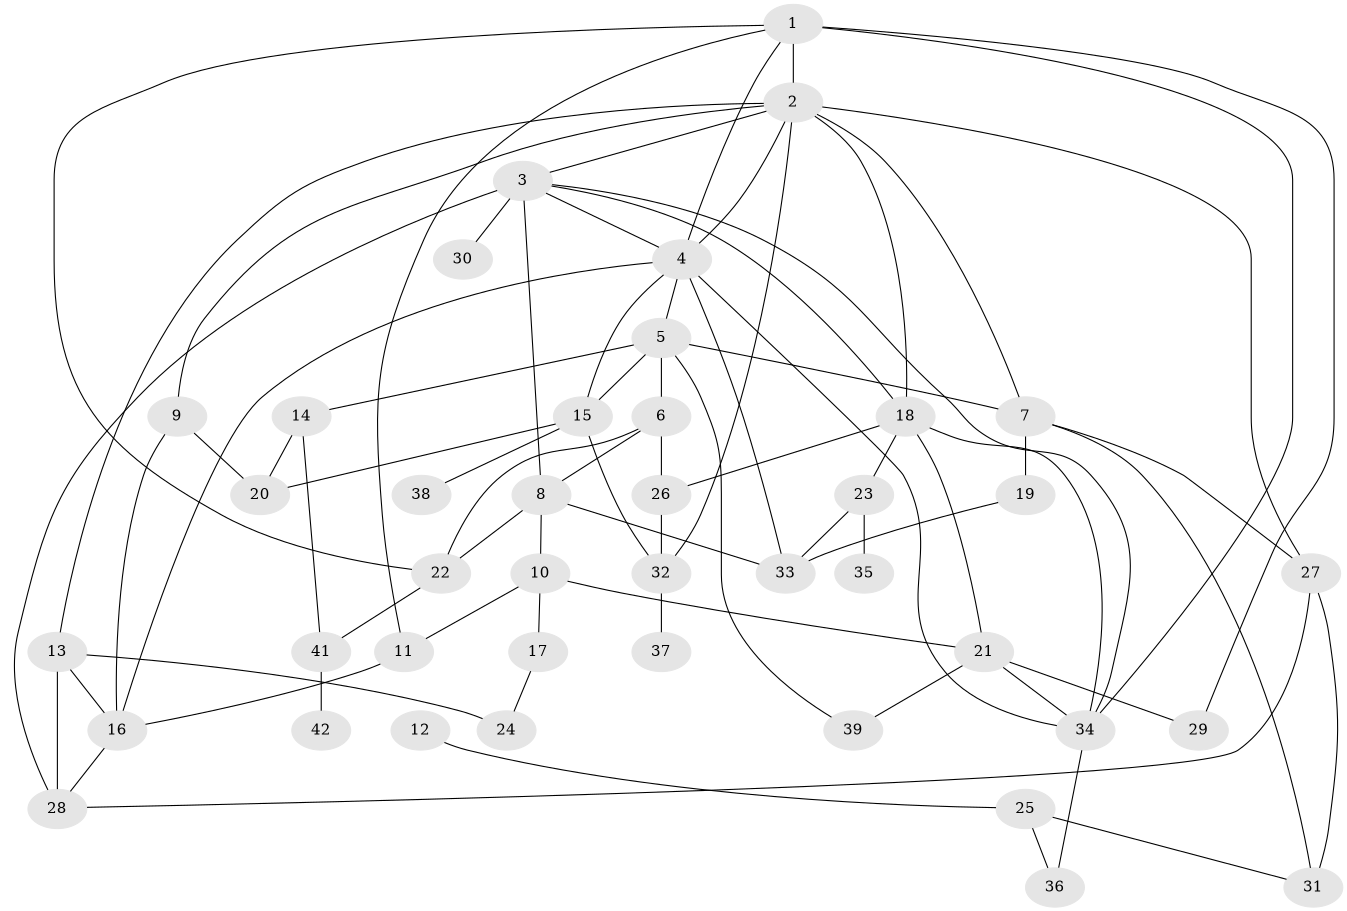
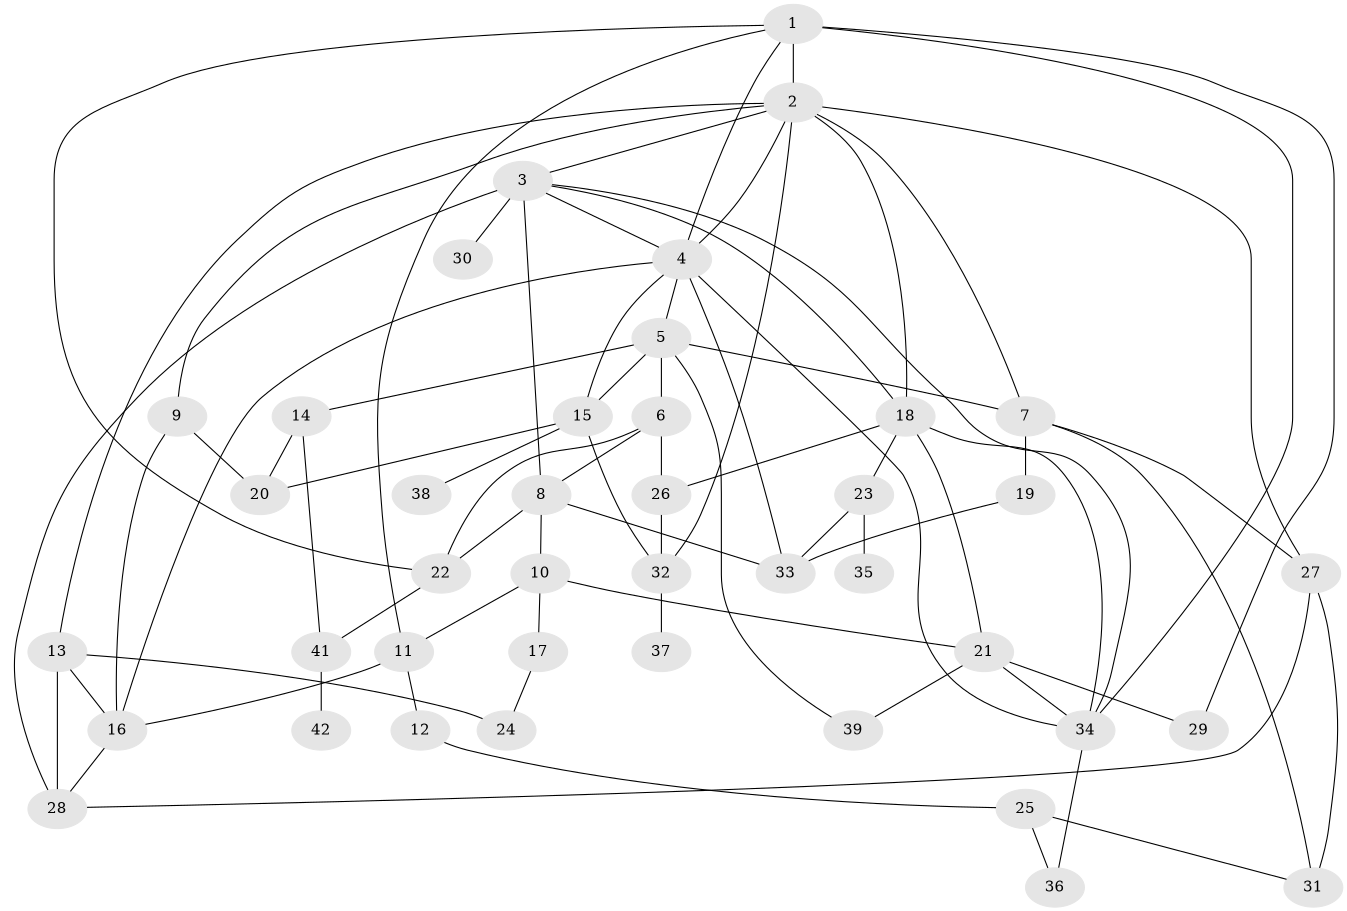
none -> (412, 691)
